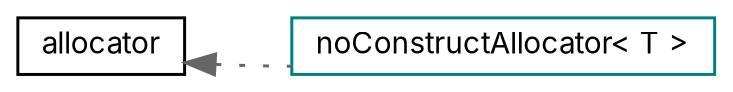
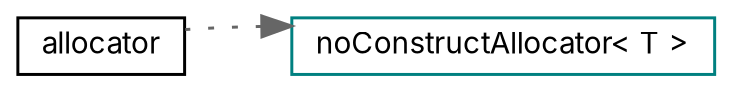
(253, 66) -> (224, 28)
